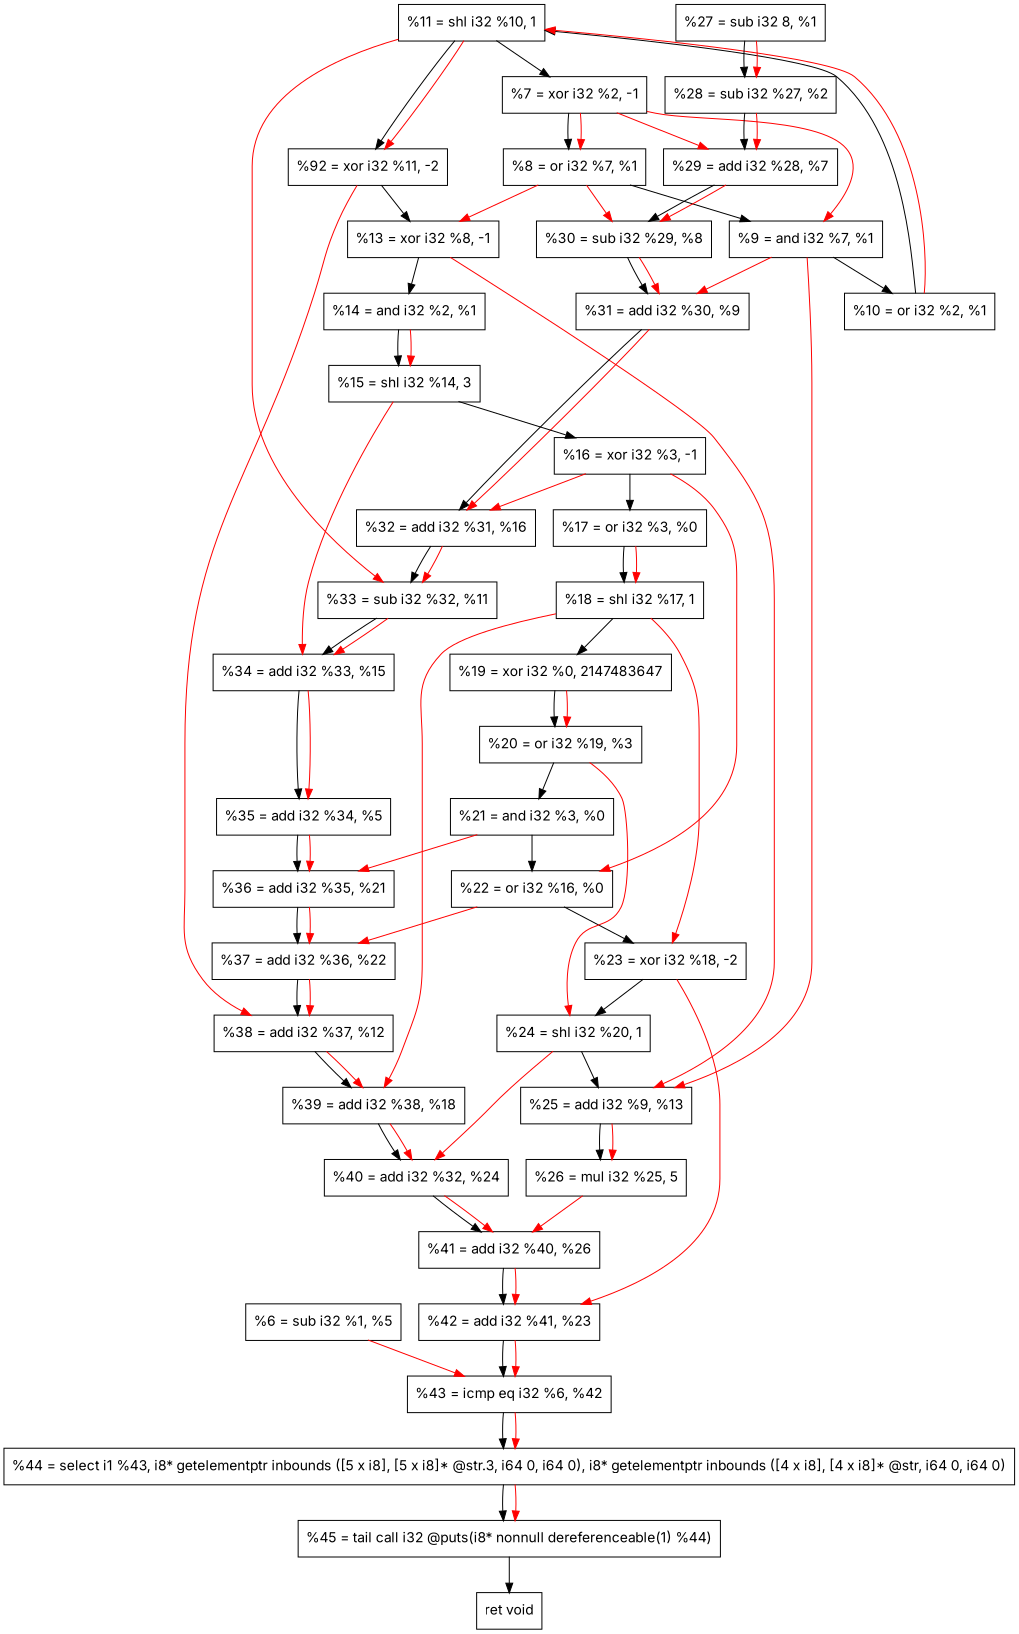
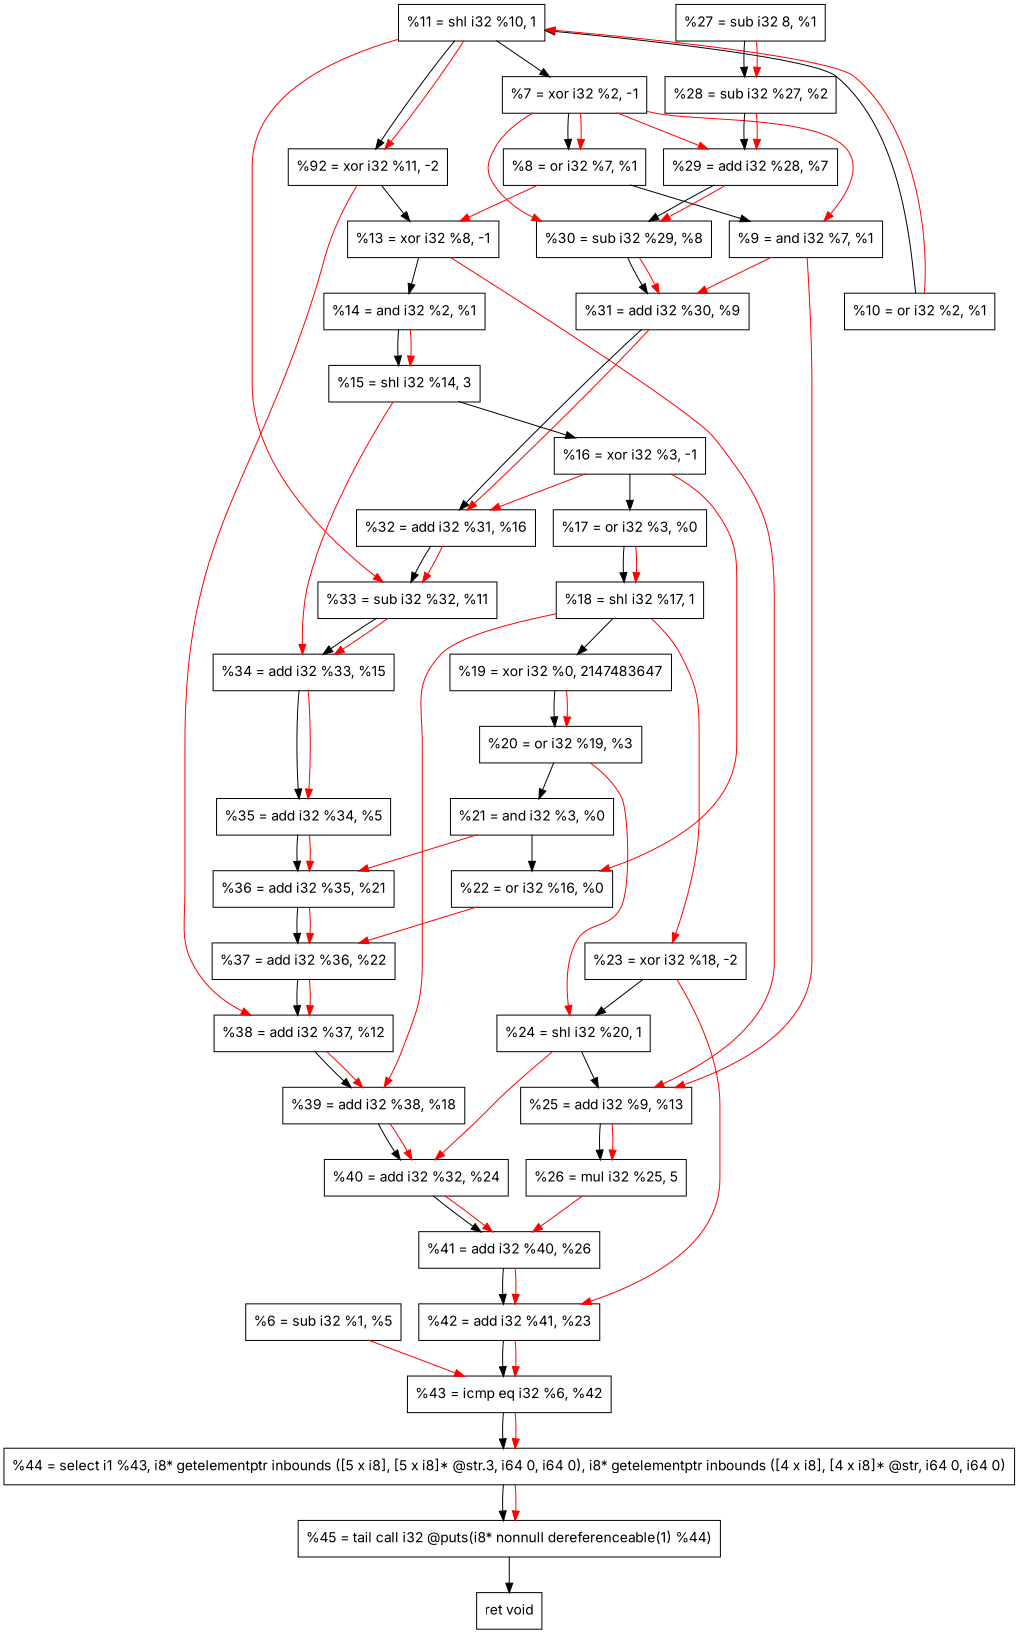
(596, 199) -> (488, 166)
(858, 273) -> none
(591, 921) -> none
